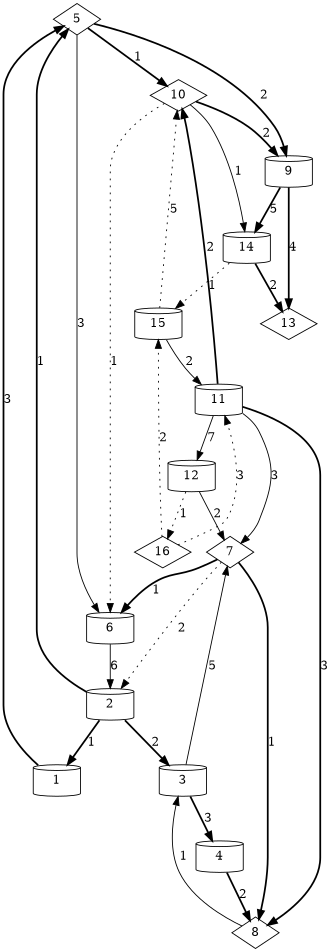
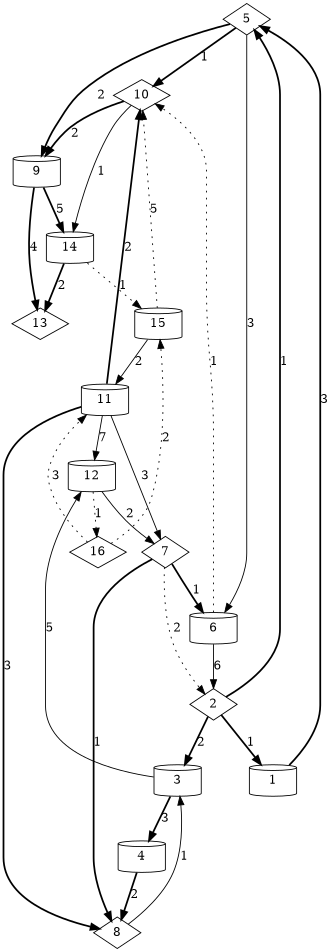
(110, 342) -> (209, 352)
(206, 670) -> (46, 670)
(110, 704) -> (214, 704)
